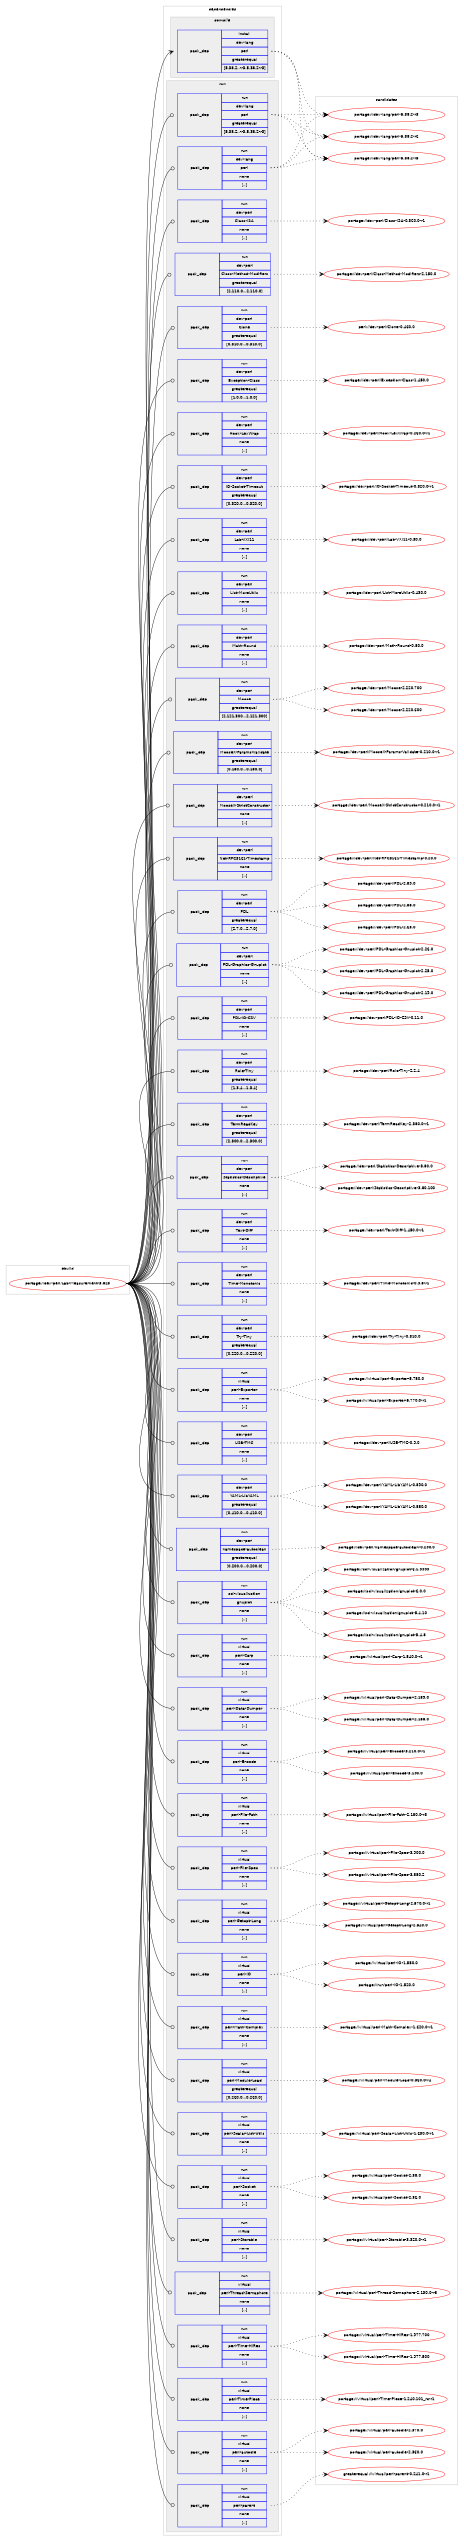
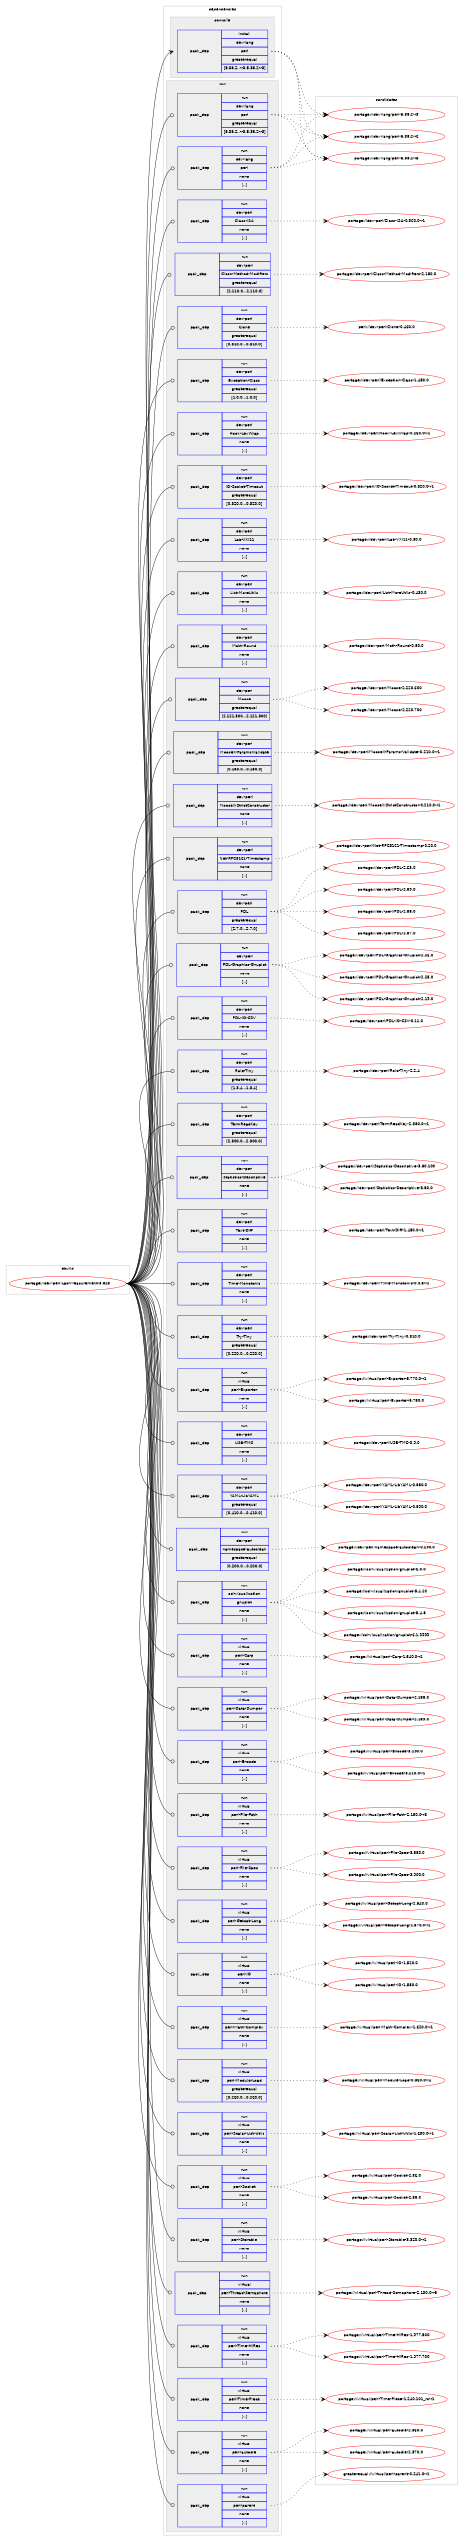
none -> (387, 934)
(387, 1875) -> (387, 1853)
(387, 1985) -> (387, 1963)
